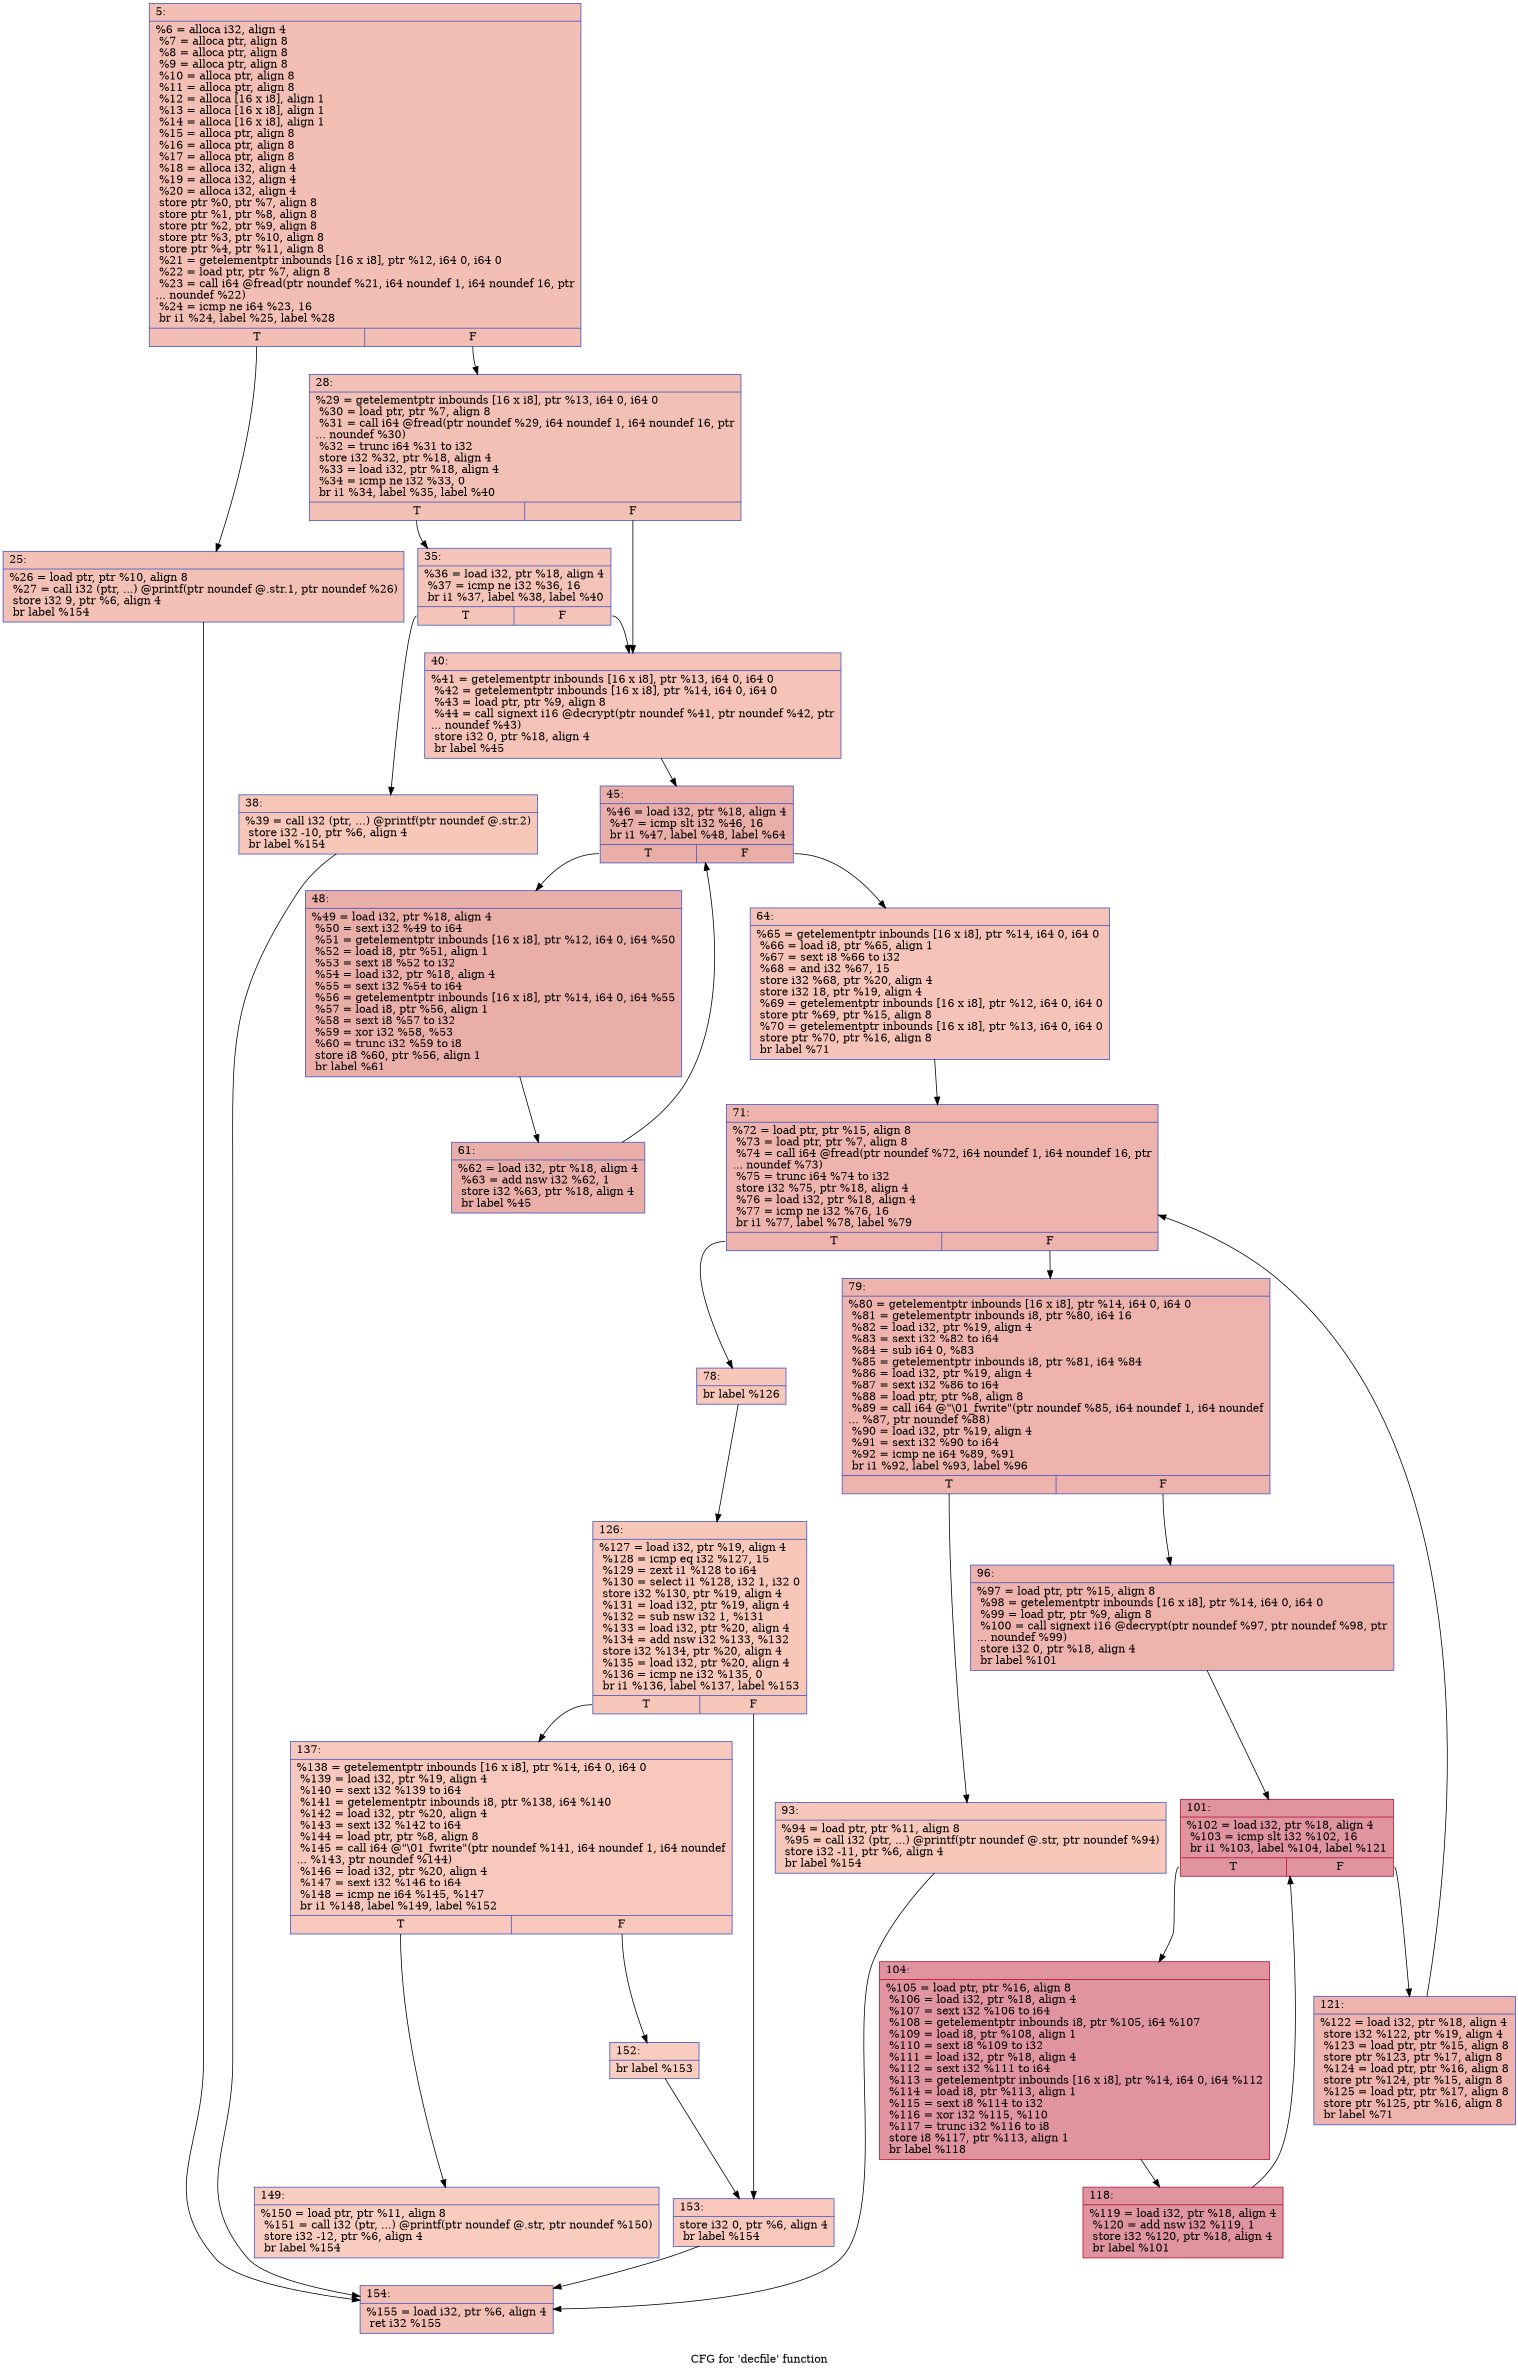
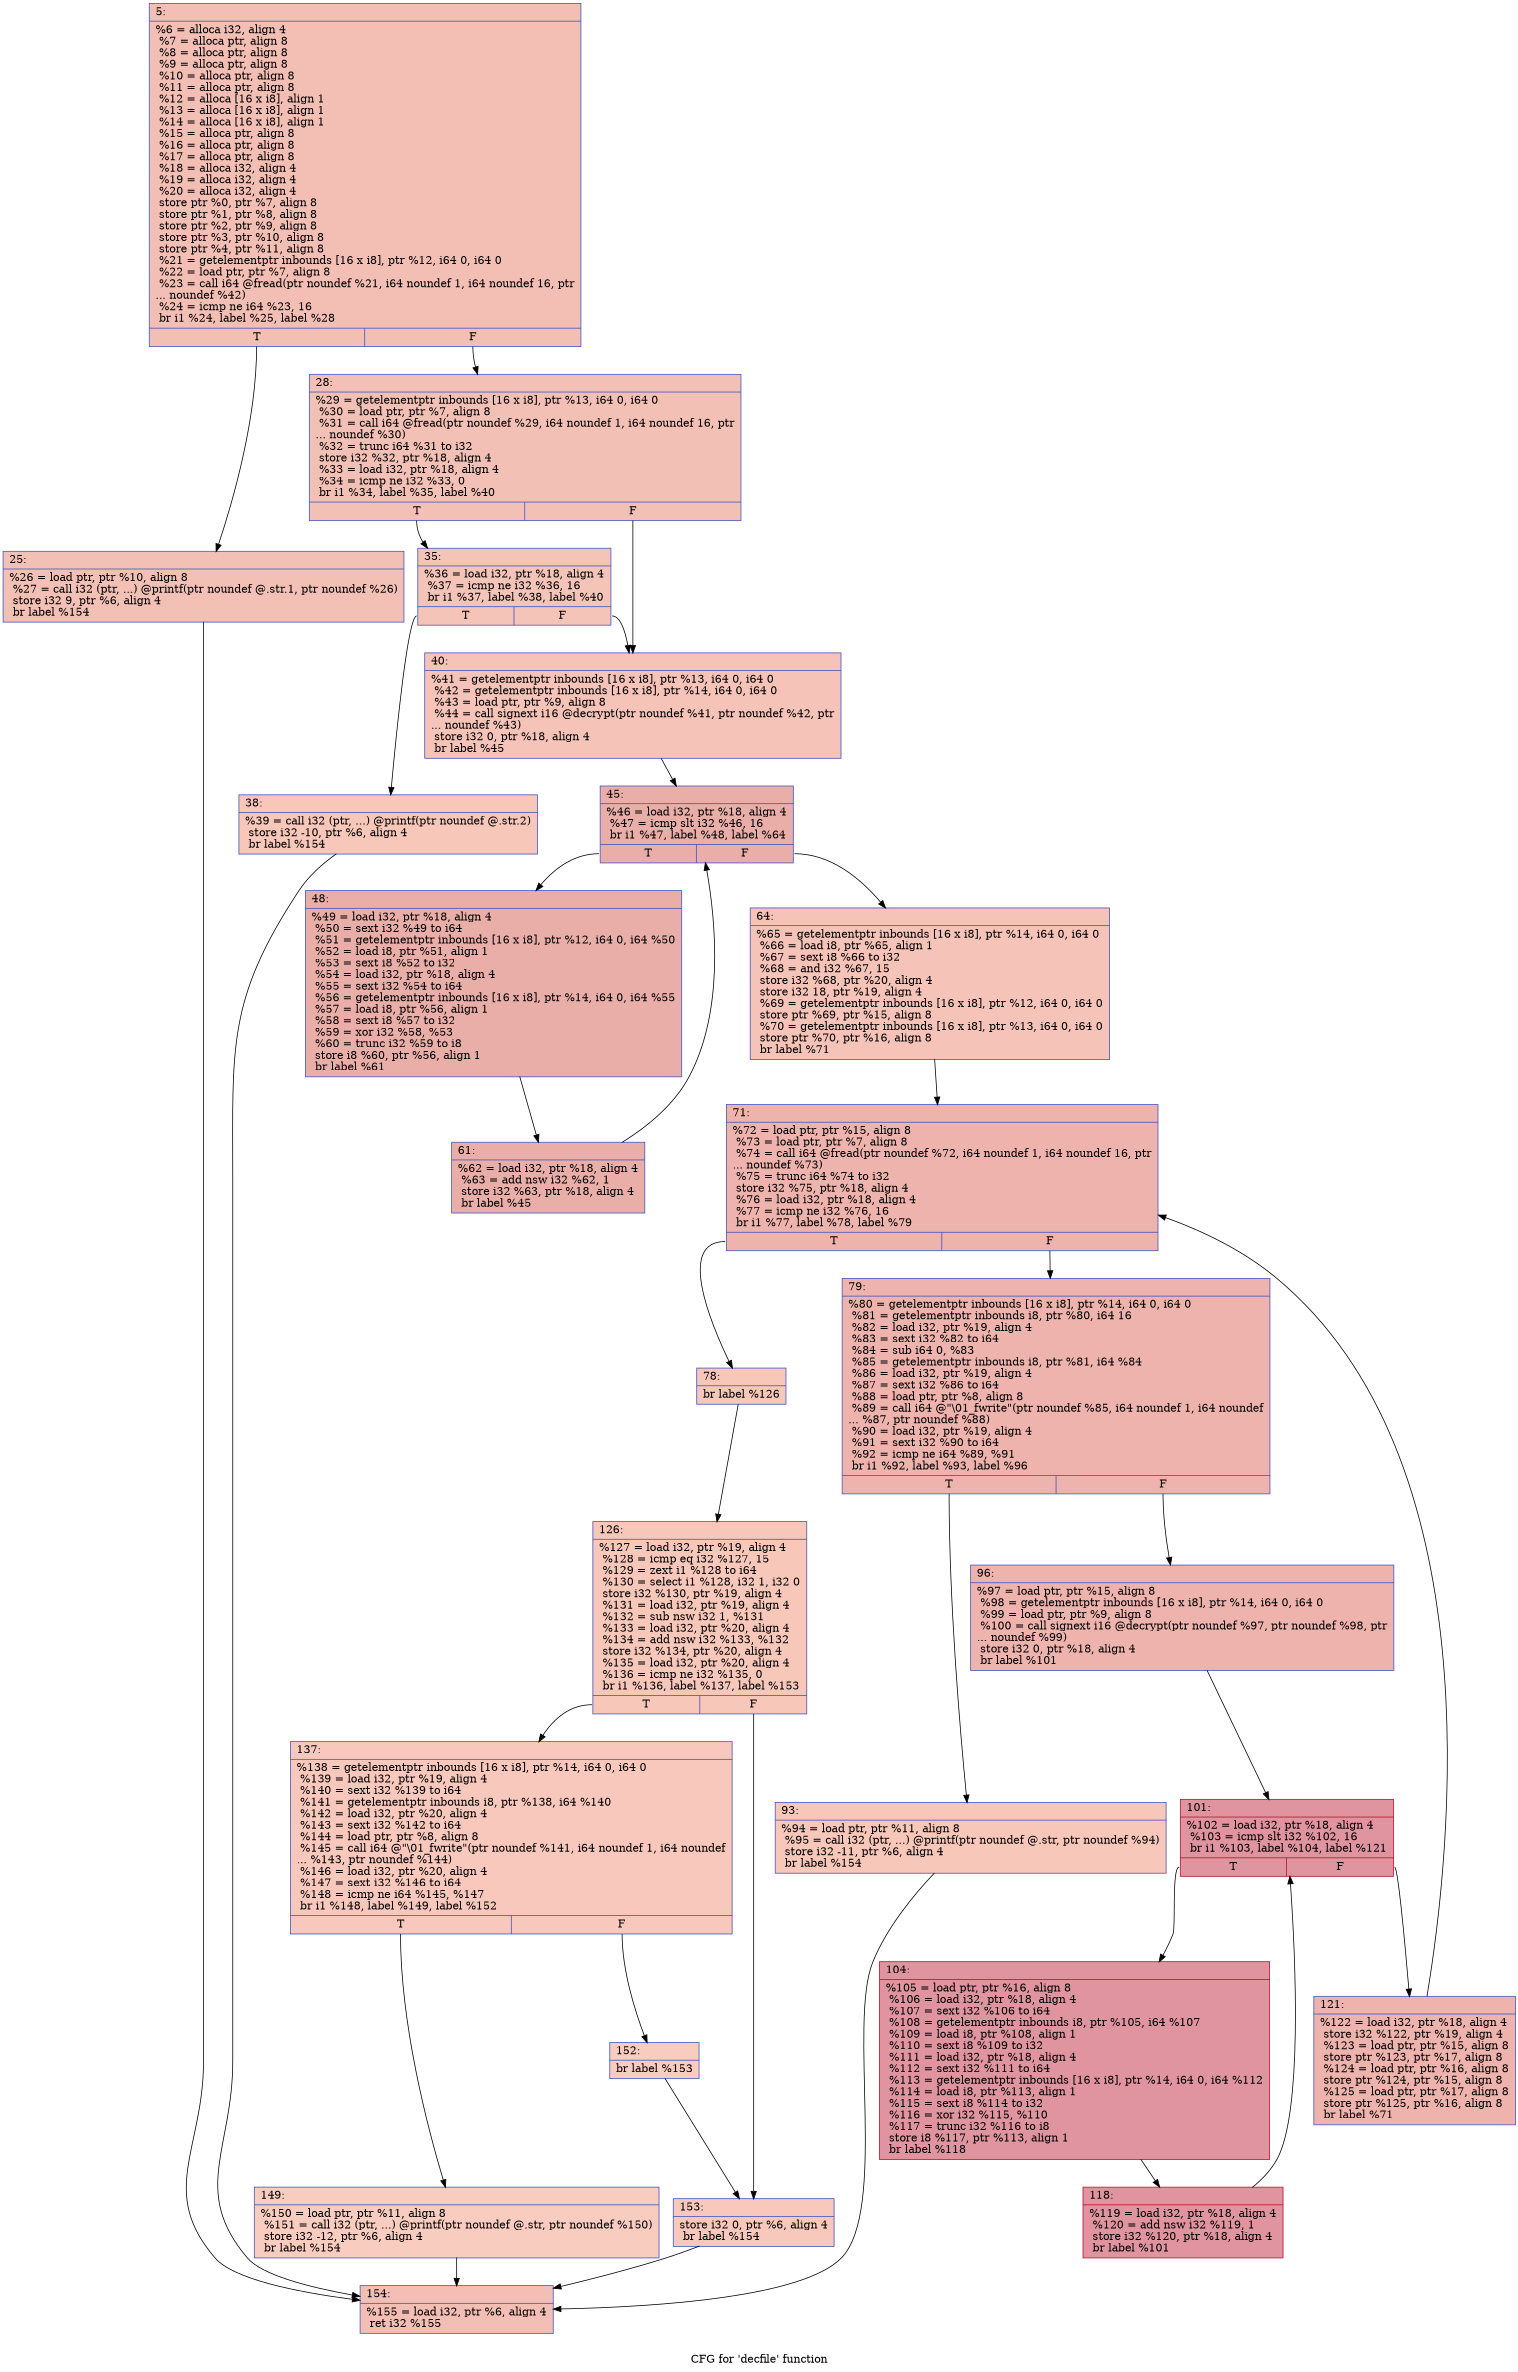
(201, 295) -> (201, 295)
none -> (457, 2268)
